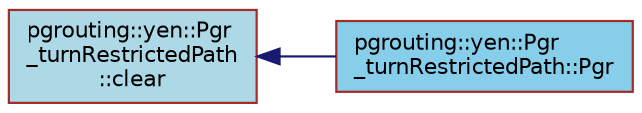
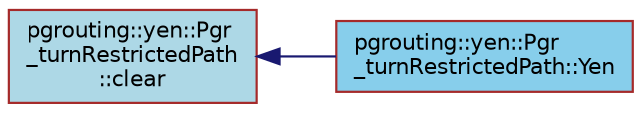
(485, 56) -> (485, 56)
